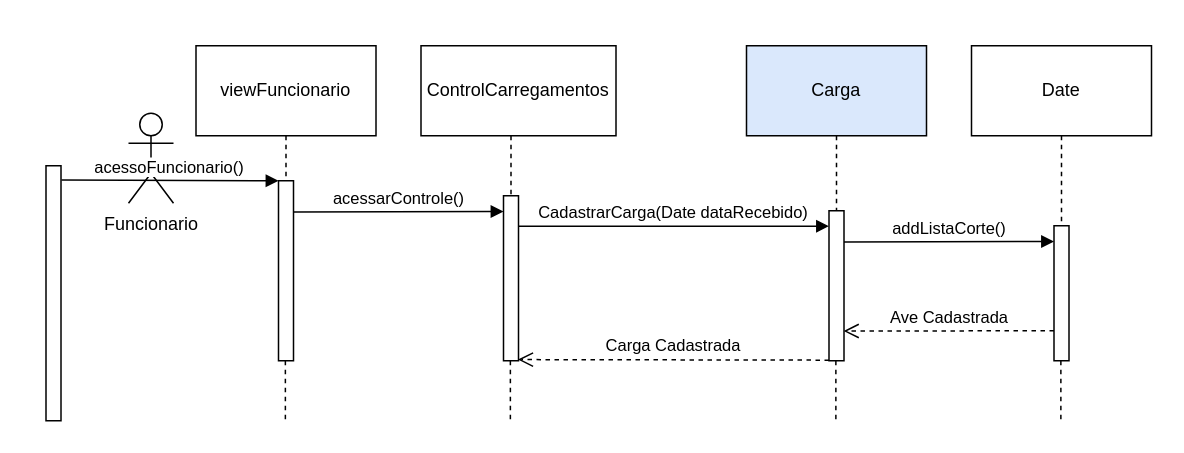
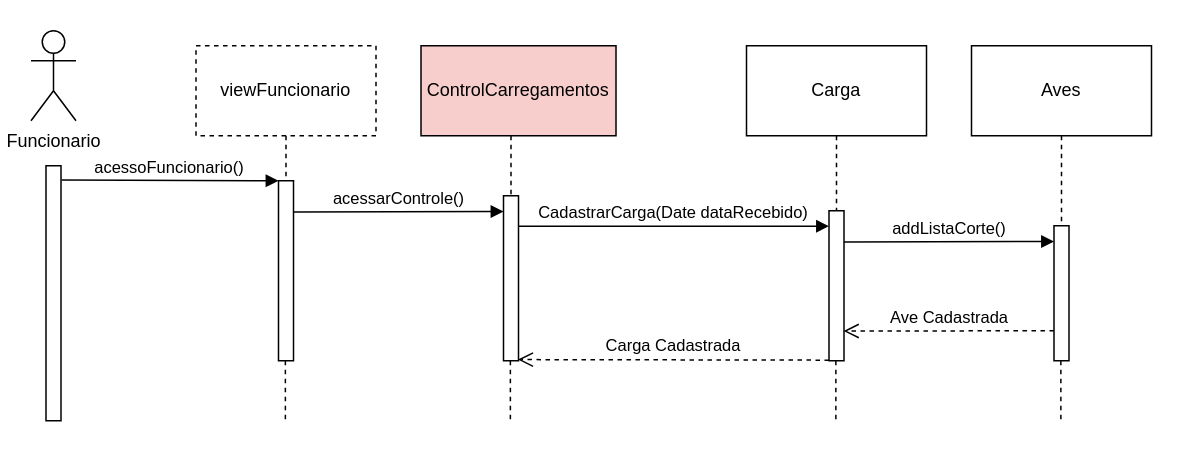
(286, 91) -> (286, 91)
(518, 91) -> (518, 91)
(836, 91) -> (836, 91)
(1061, 91) -> (1061, 91)
(151, 158) -> (53, 76)
